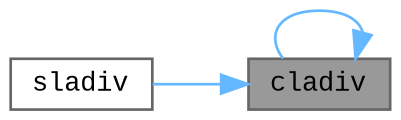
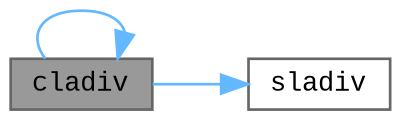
(187, 84) -> (187, 84)
